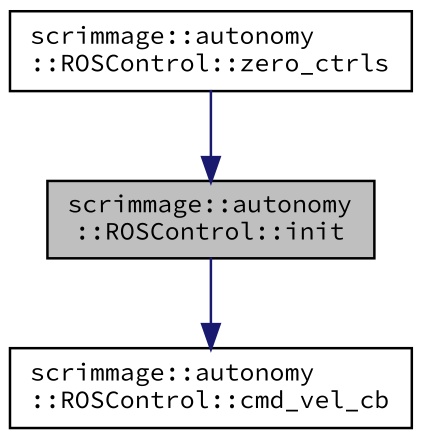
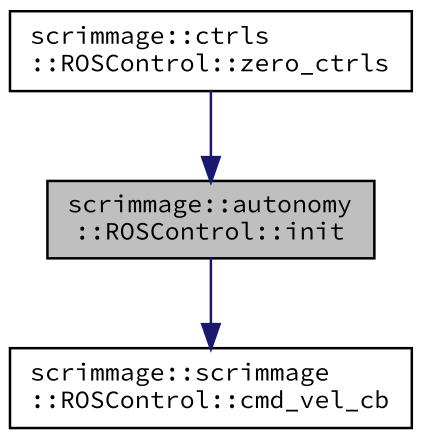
(211, 51) -> (211, 51)
(211, 388) -> (211, 388)
